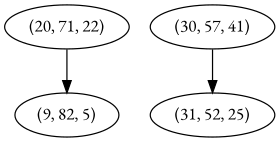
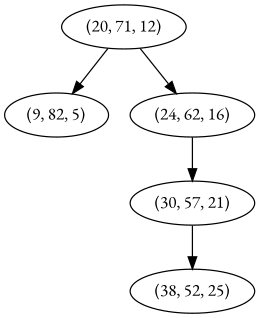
(67, 27) -> (124, 27)
(213, 27) -> (192, 203)
none -> (192, 115)
(213, 115) -> (192, 291)
